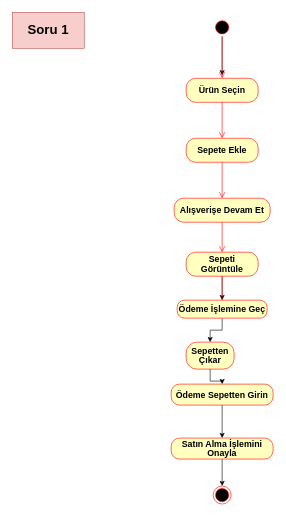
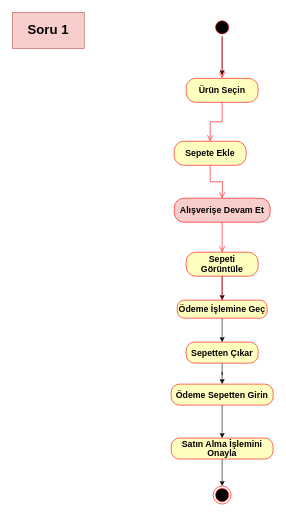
(222, 150) -> (210, 153)
(222, 210) -> (222, 210)
(210, 356) -> (222, 353)
